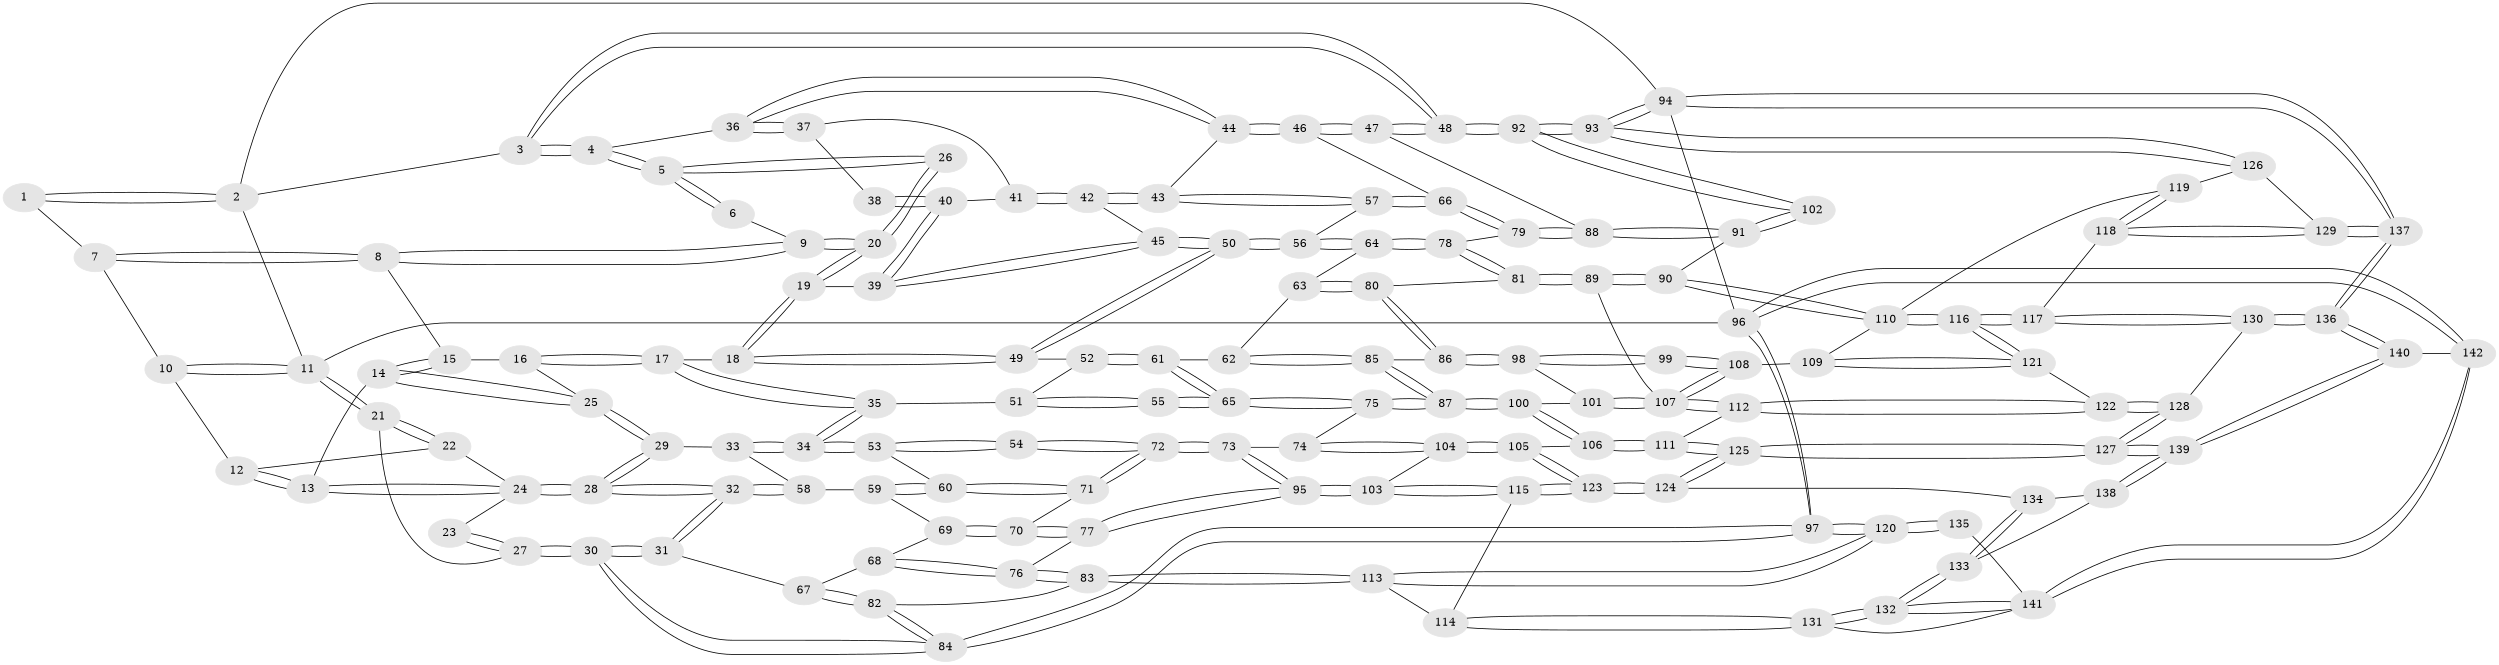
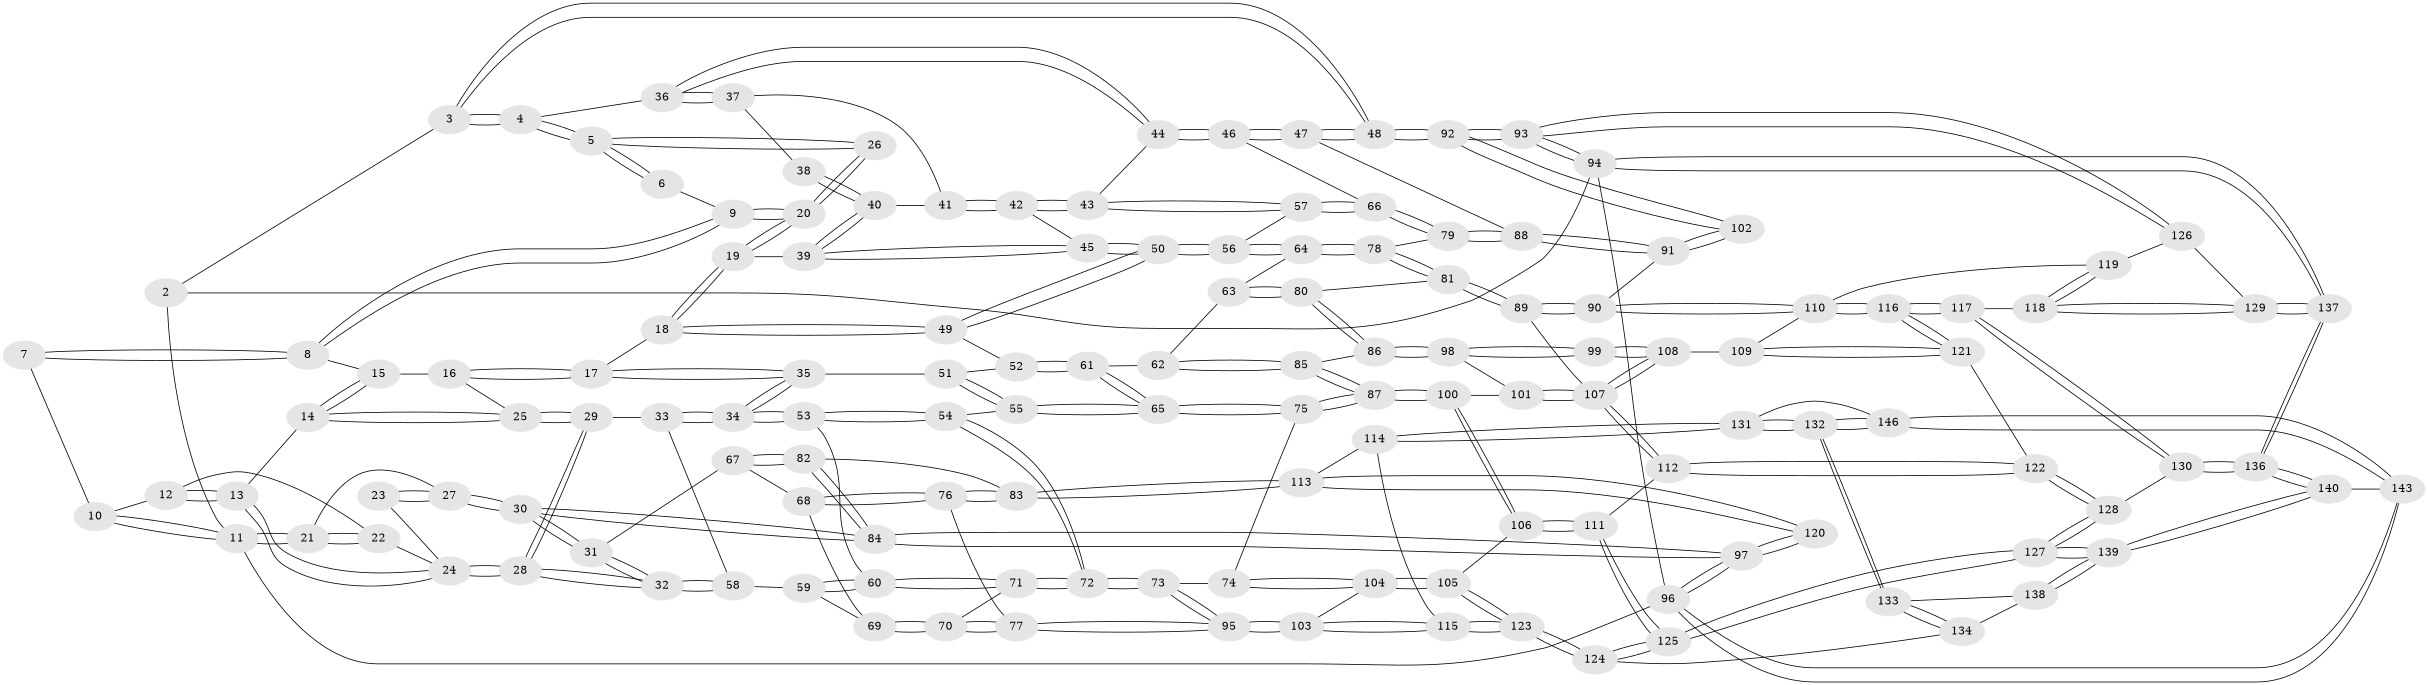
(24, 198) -> none
(2473, 354) -> (2402, 489)
none -> (981, 413)
(1959, 524) -> none
(2033, 605) -> (1889, 423)
